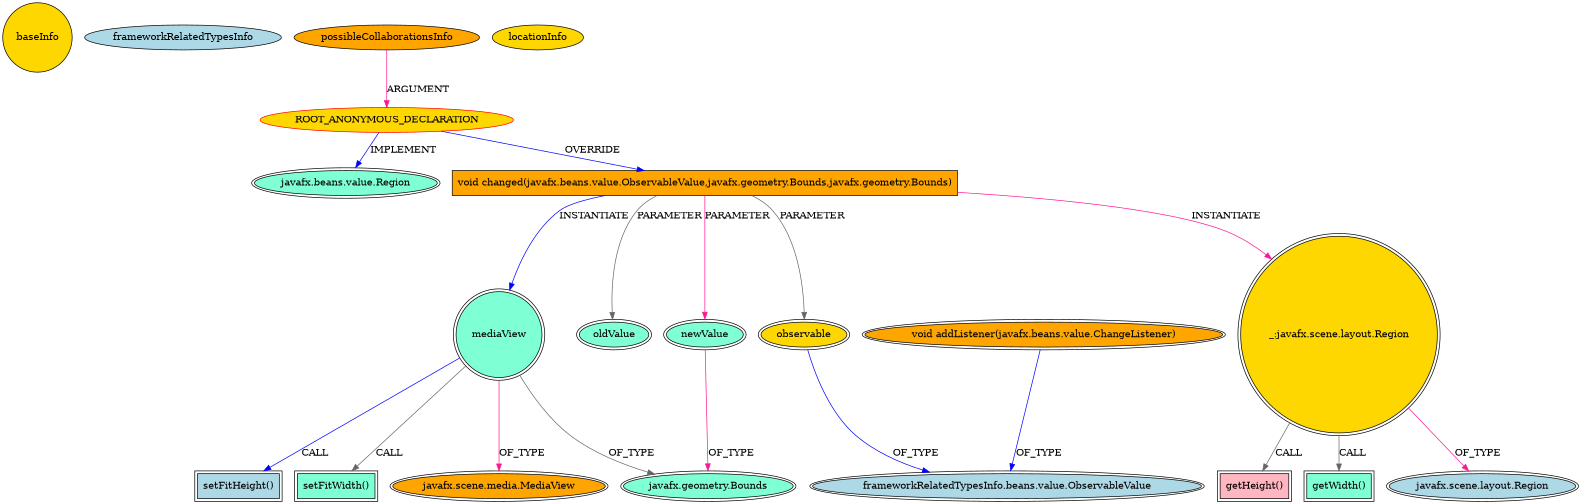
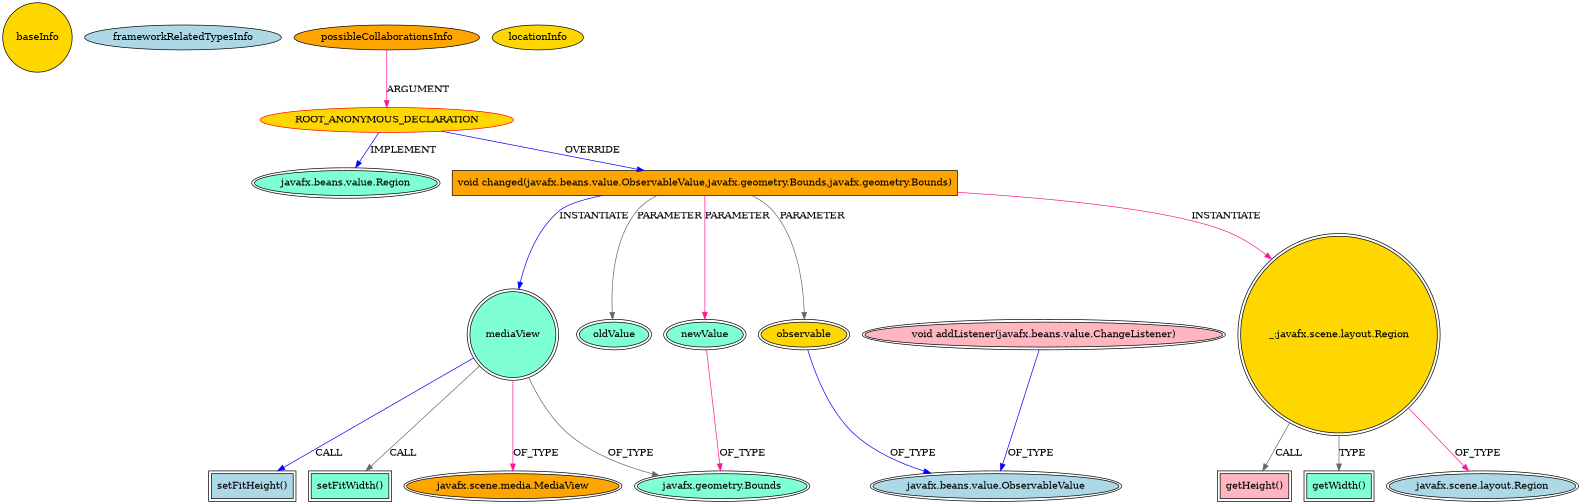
(1044, 335) -> (1044, 335)
(1352, 453) -> (1352, 453)
(1007, 486) -> (996, 486)
